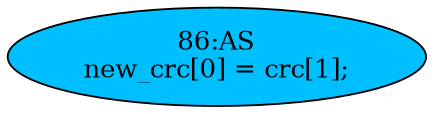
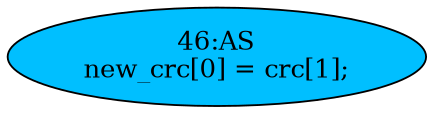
(217, 57) -> (217, 57)
